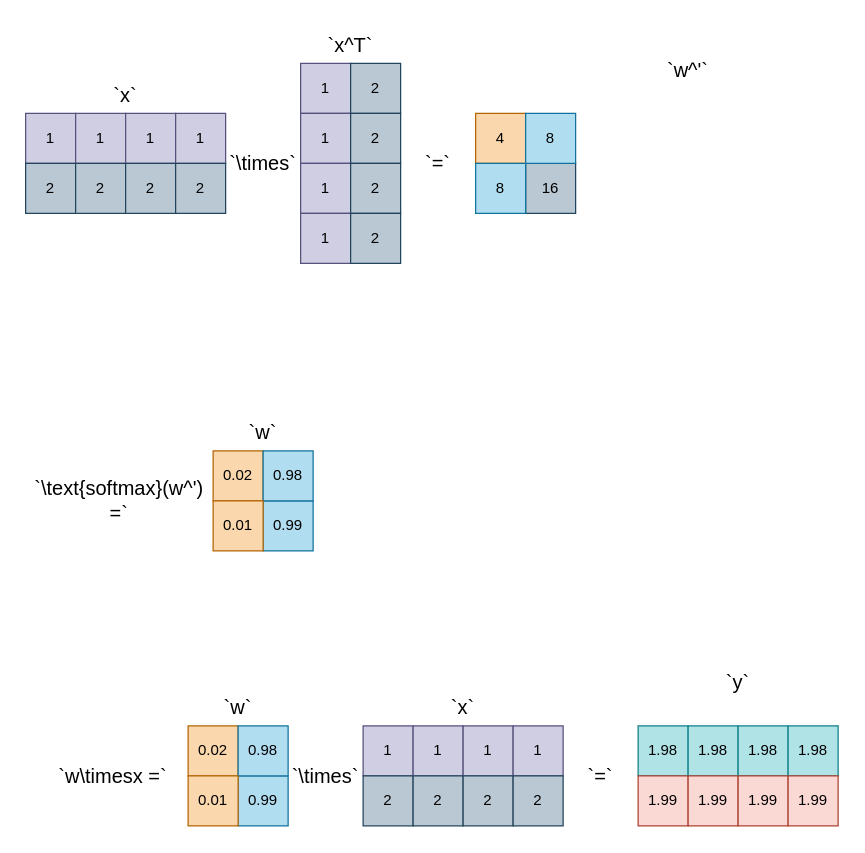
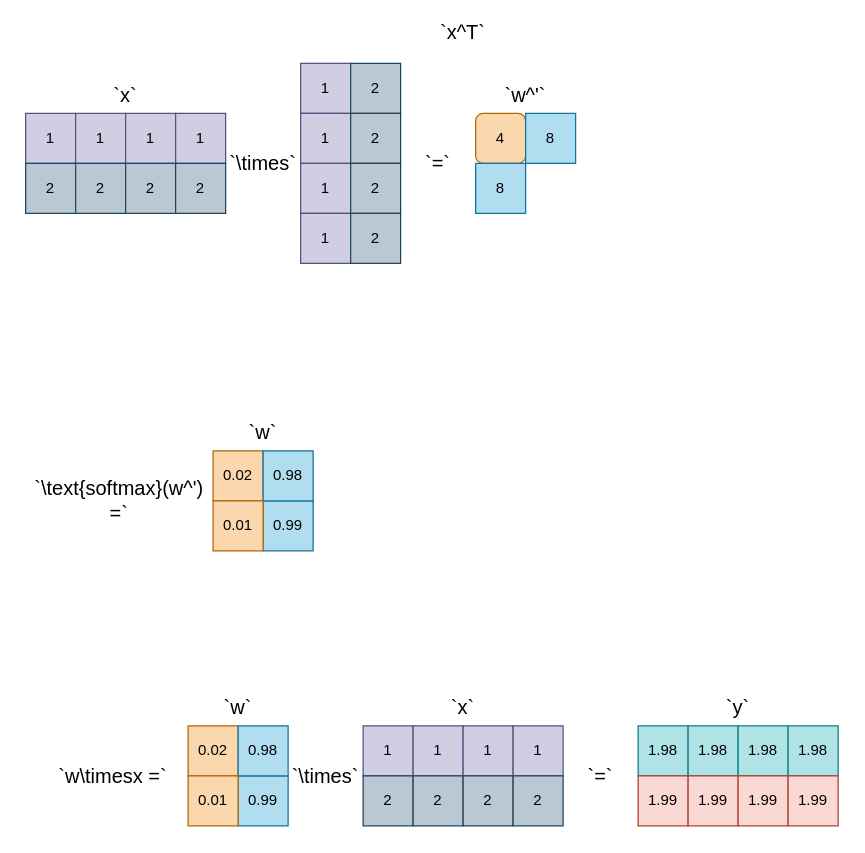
(351, 44) -> (463, 32)
(688, 69) -> (526, 94)
(501, 138) -> (501, 138)
(551, 188) -> none
(738, 682) -> (738, 707)
